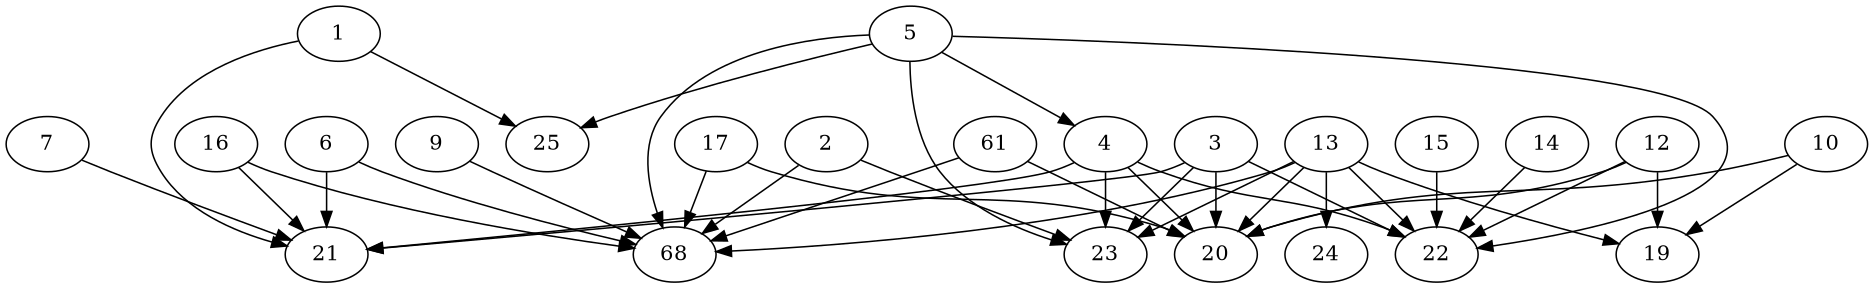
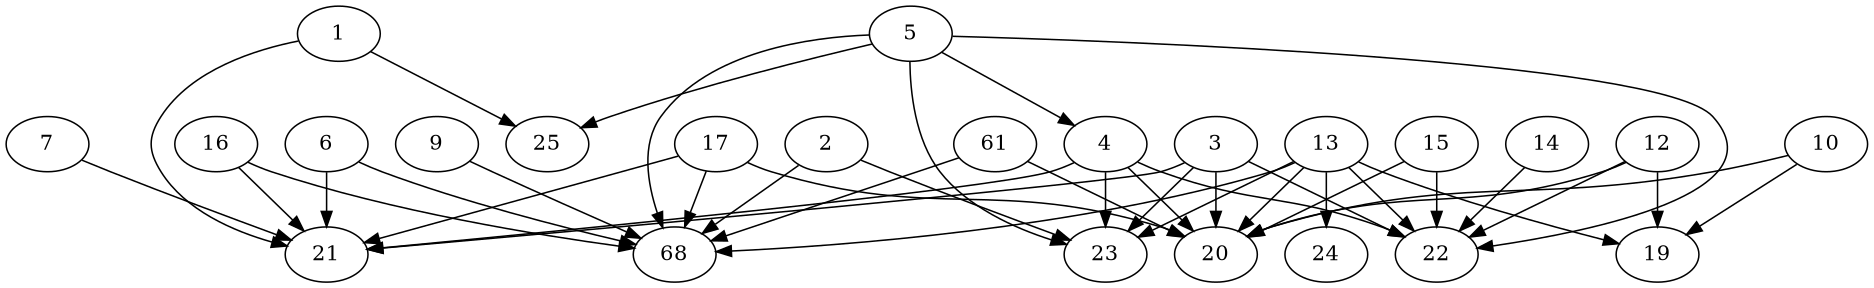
none -> (1337, 194)
none -> (521, 199)
